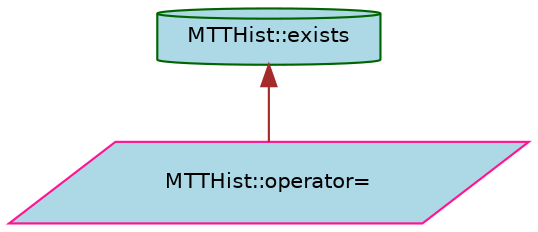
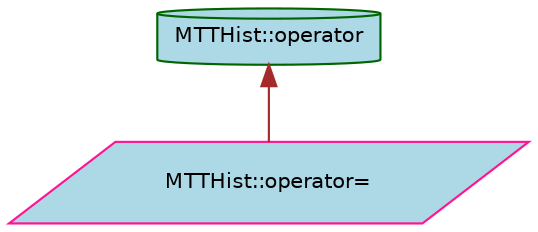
(269, 37) -> (269, 37)
